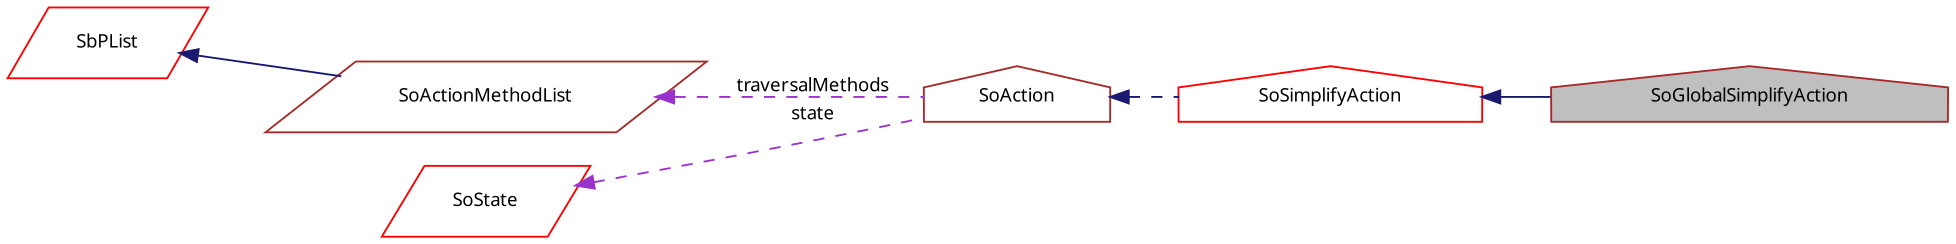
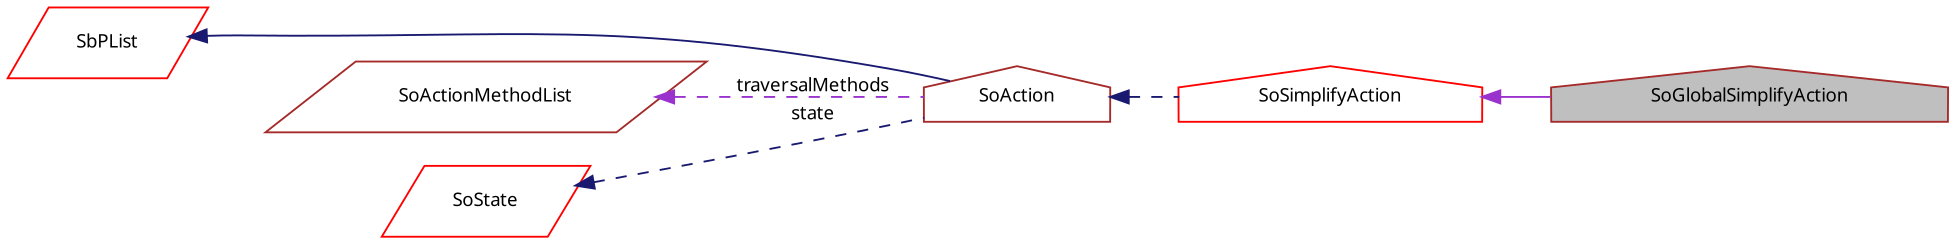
(270, 66) -> (580, 35)
(1526, 97) -> (1526, 97)
(759, 151) -> (759, 151)
